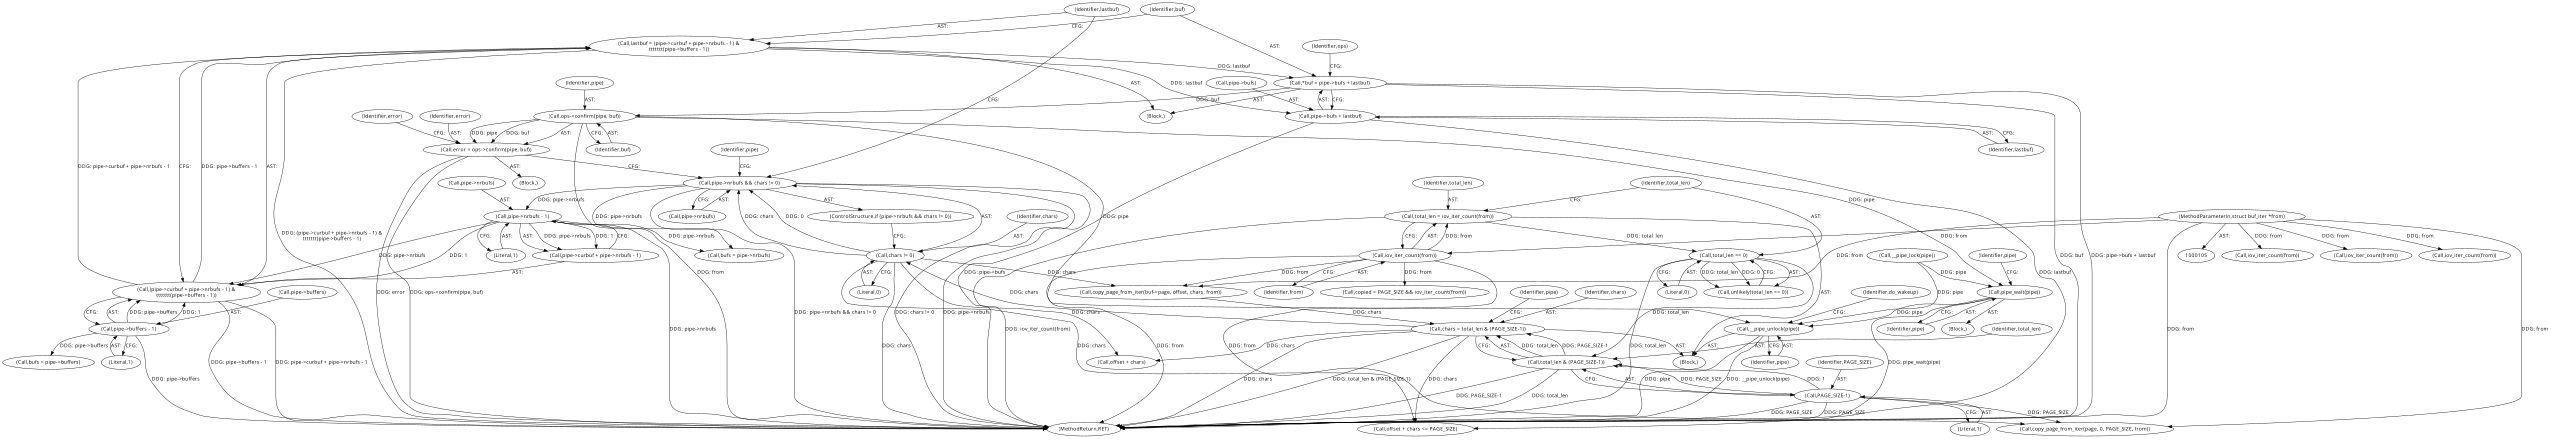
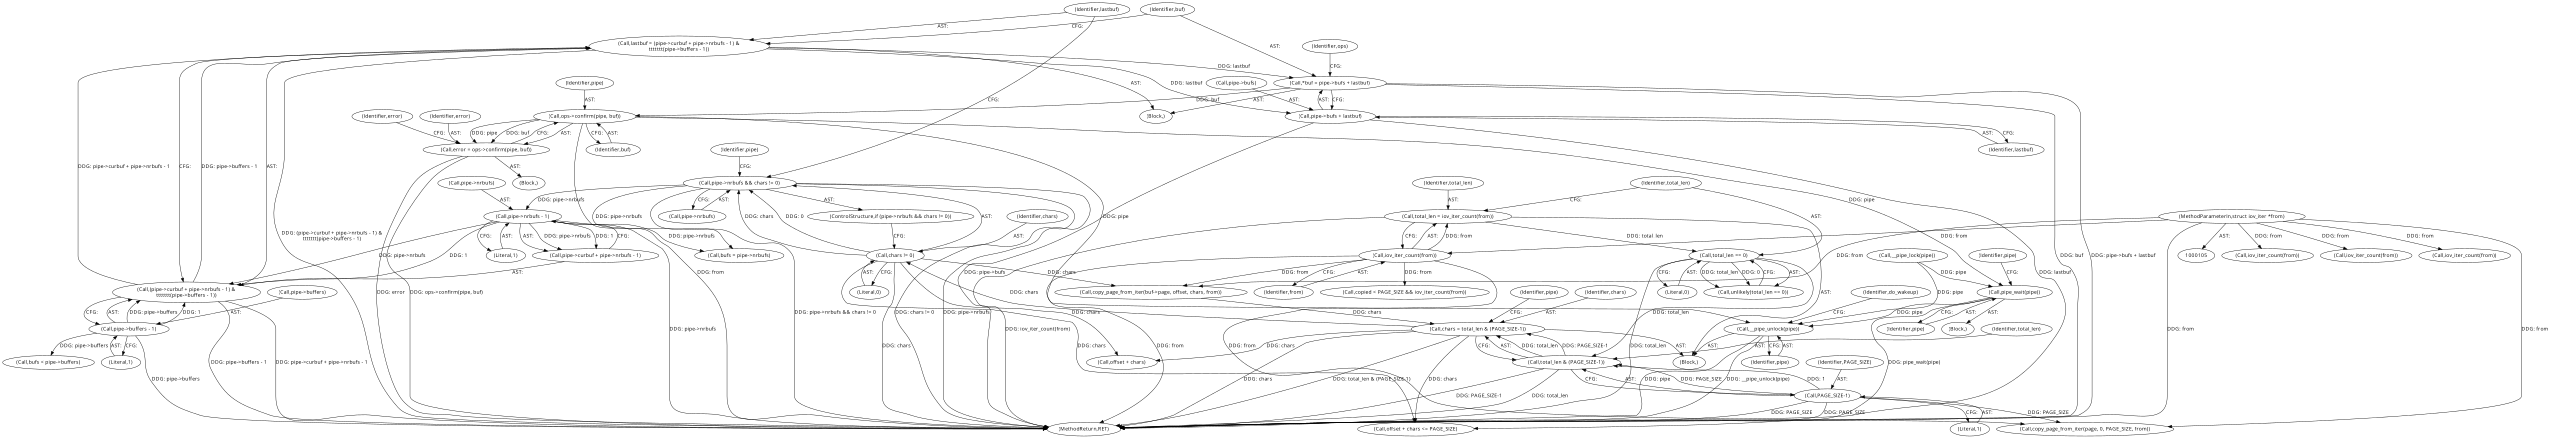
(612, 166) -> (533, 134)
(2232, 216) -> (2232, 216)
